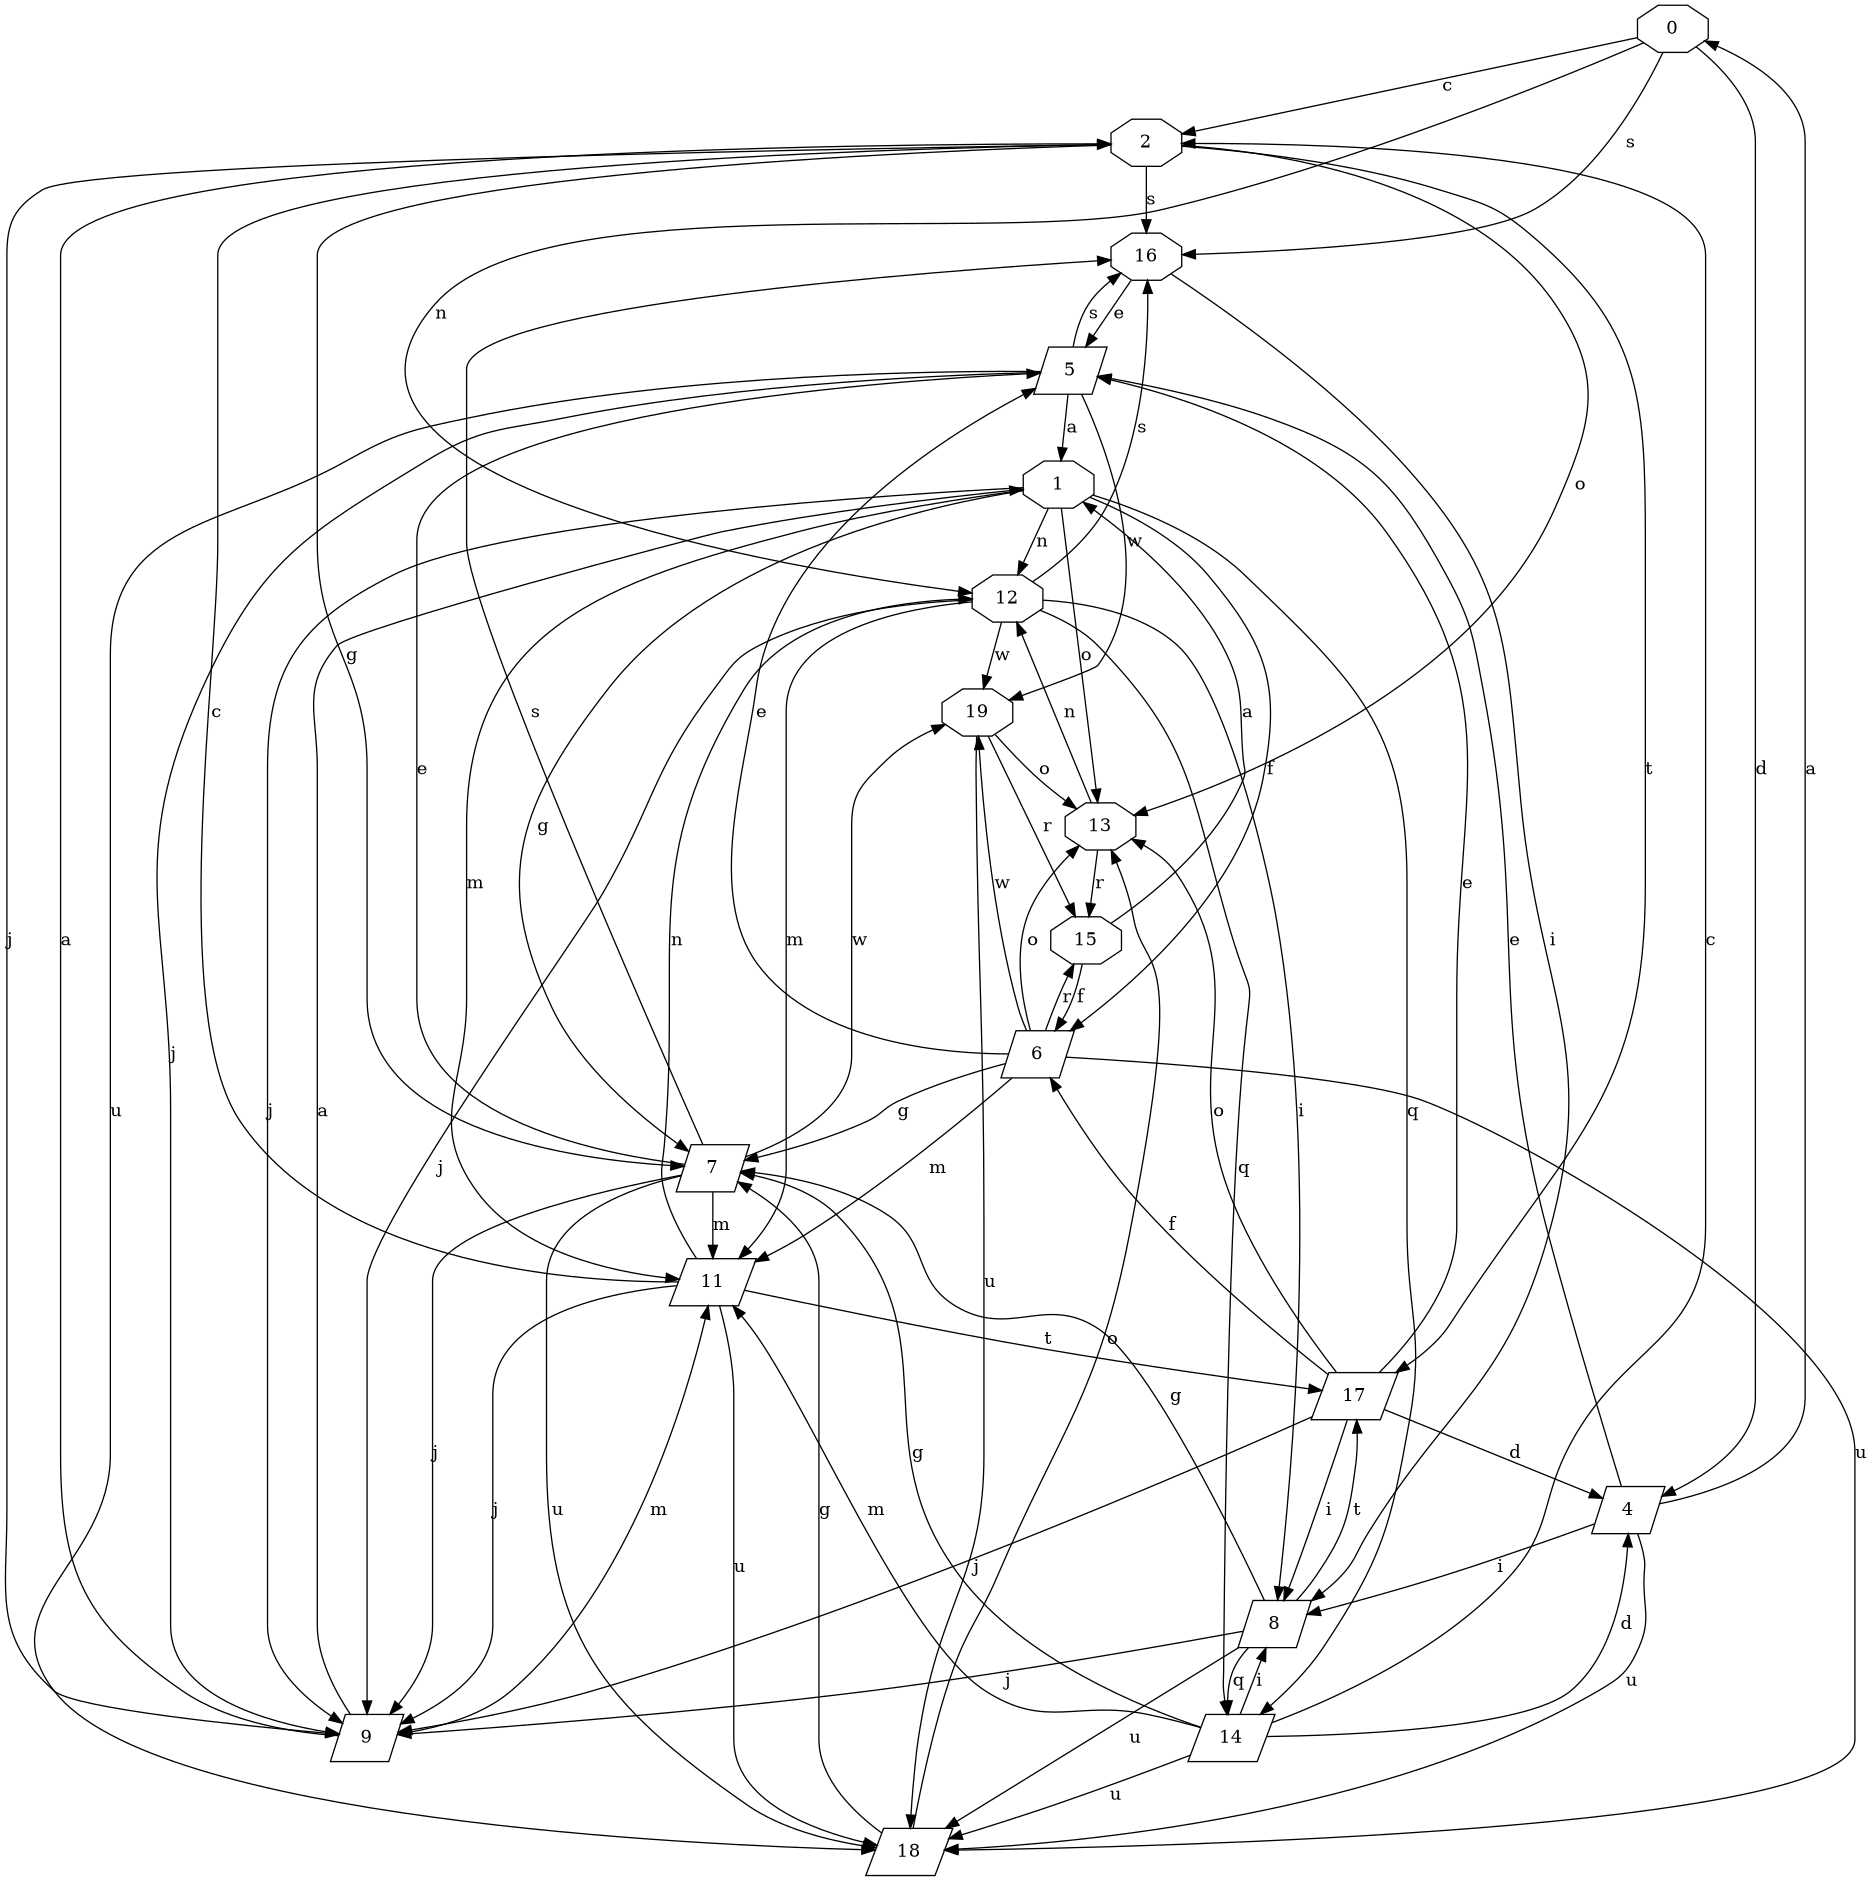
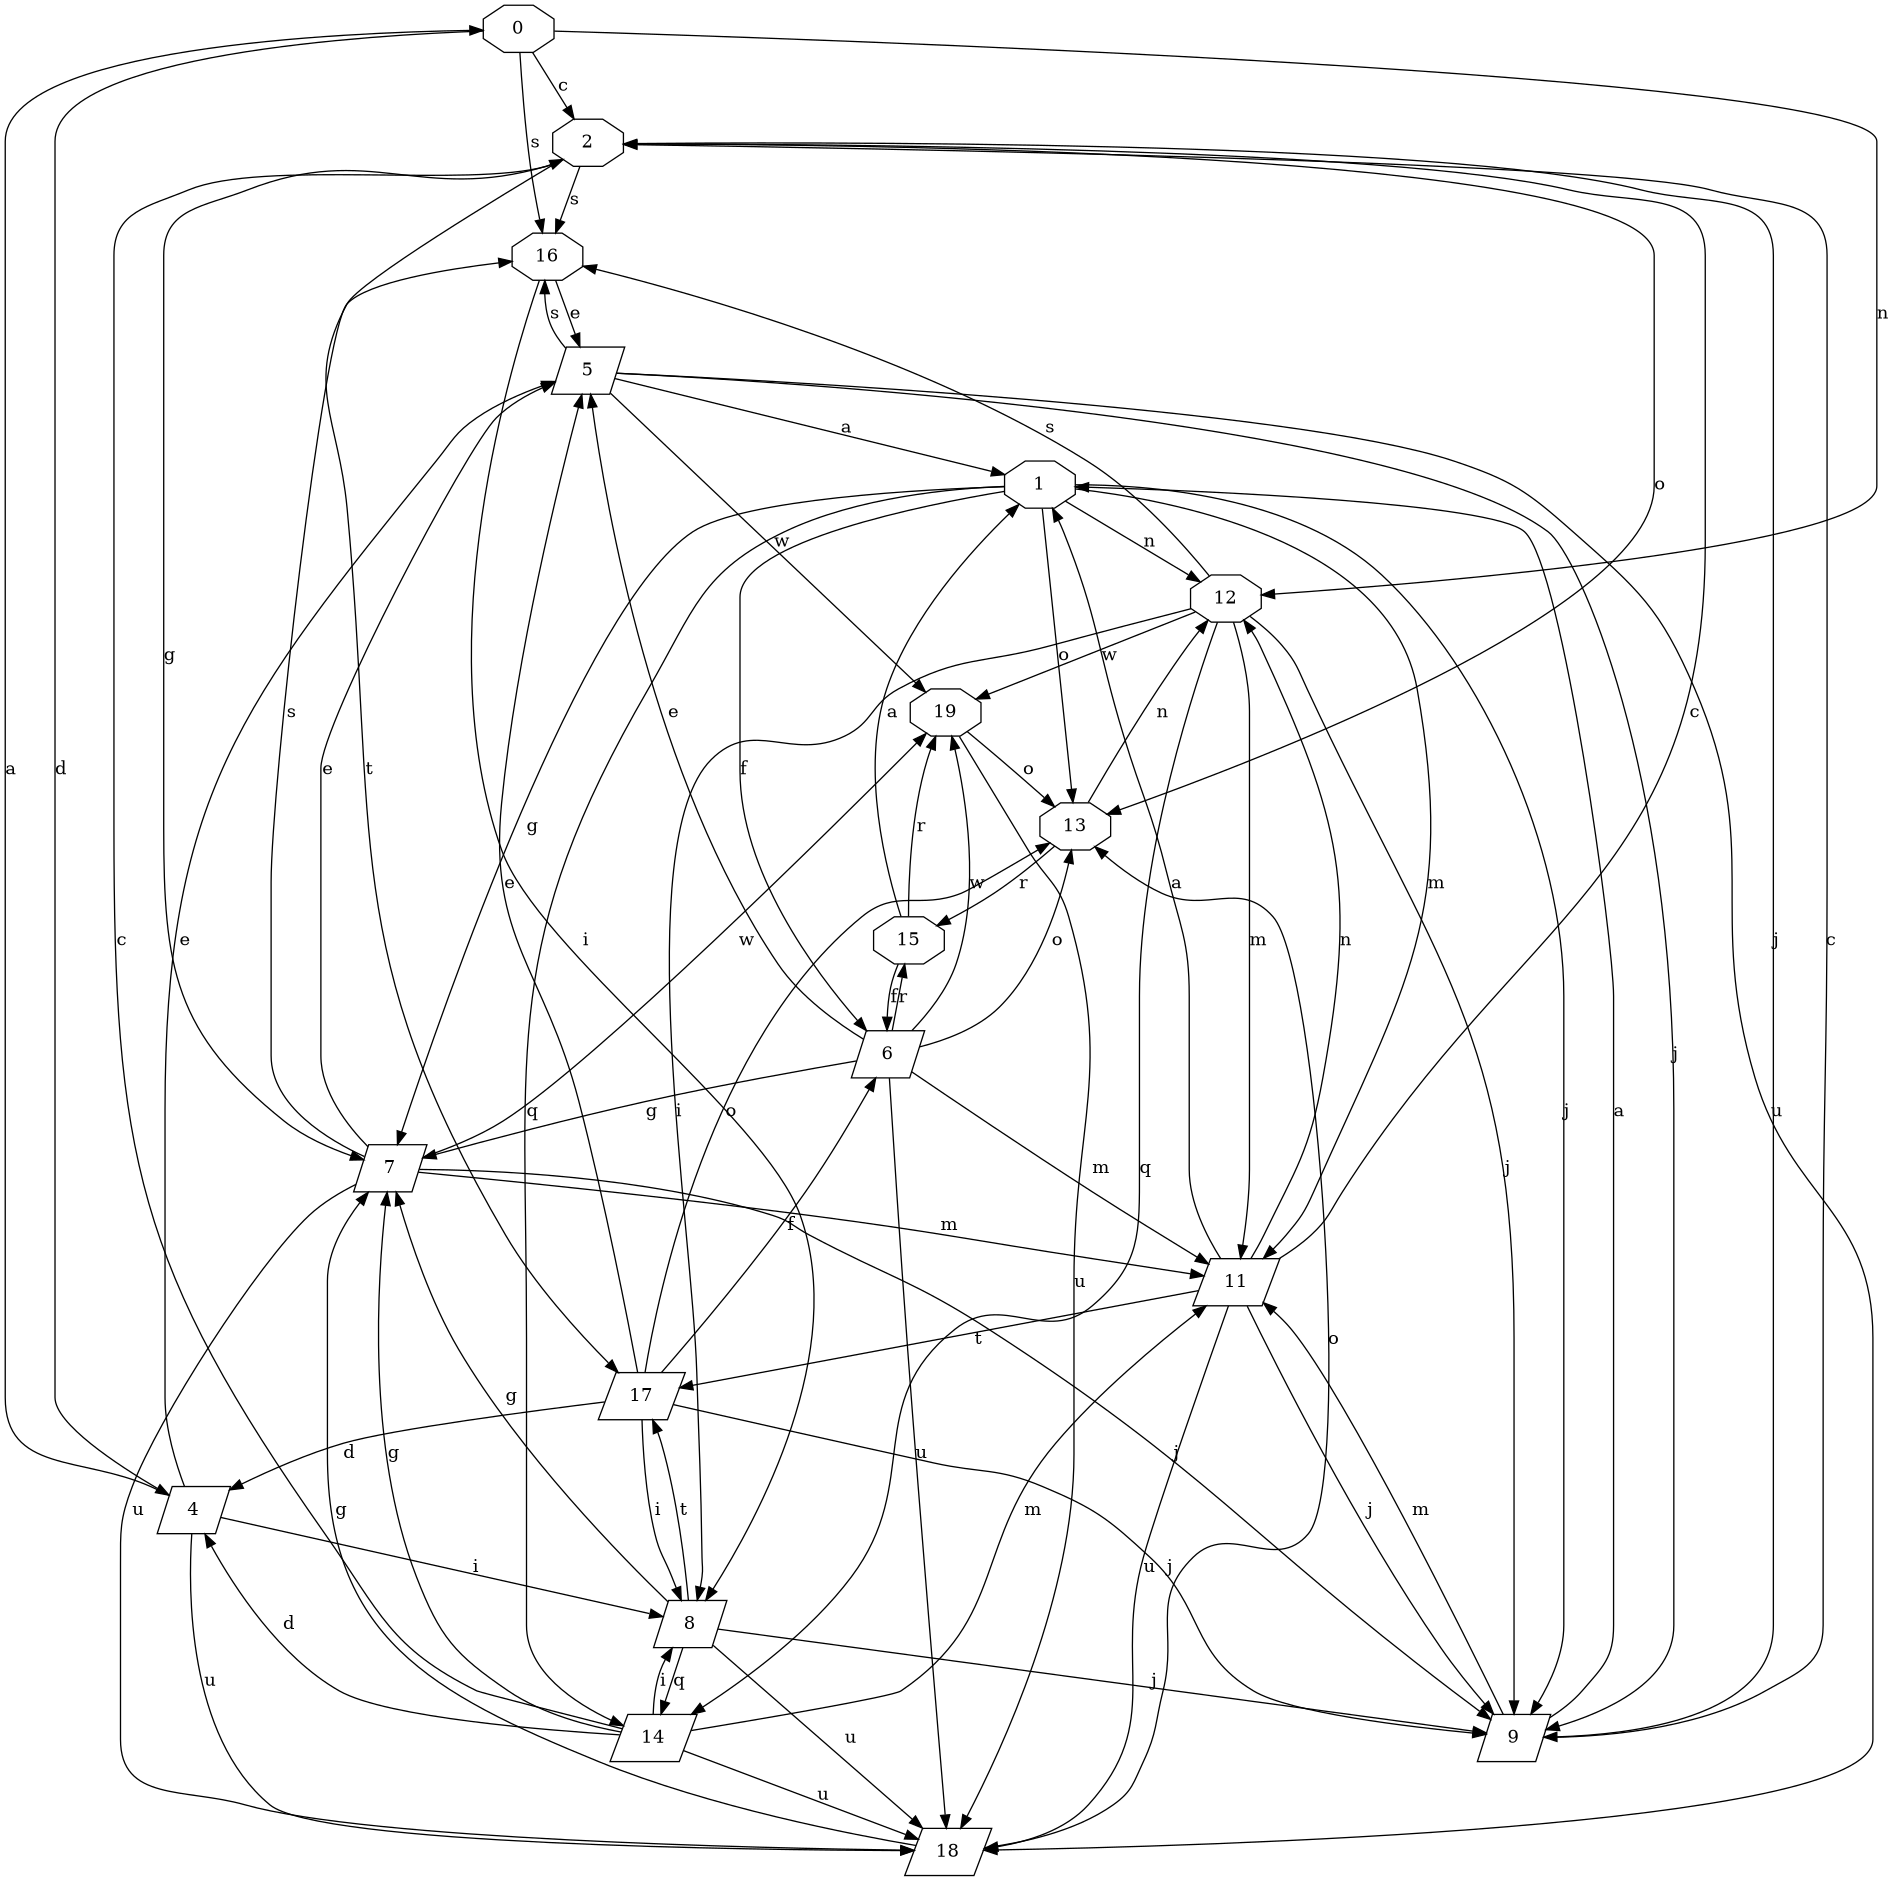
(1029, 820) -> (913, 832)
none -> (1170, 885)
(66, 940) -> (1831, 940)
